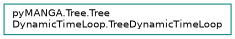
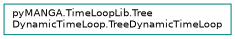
(118, 19) -> (118, 19)
